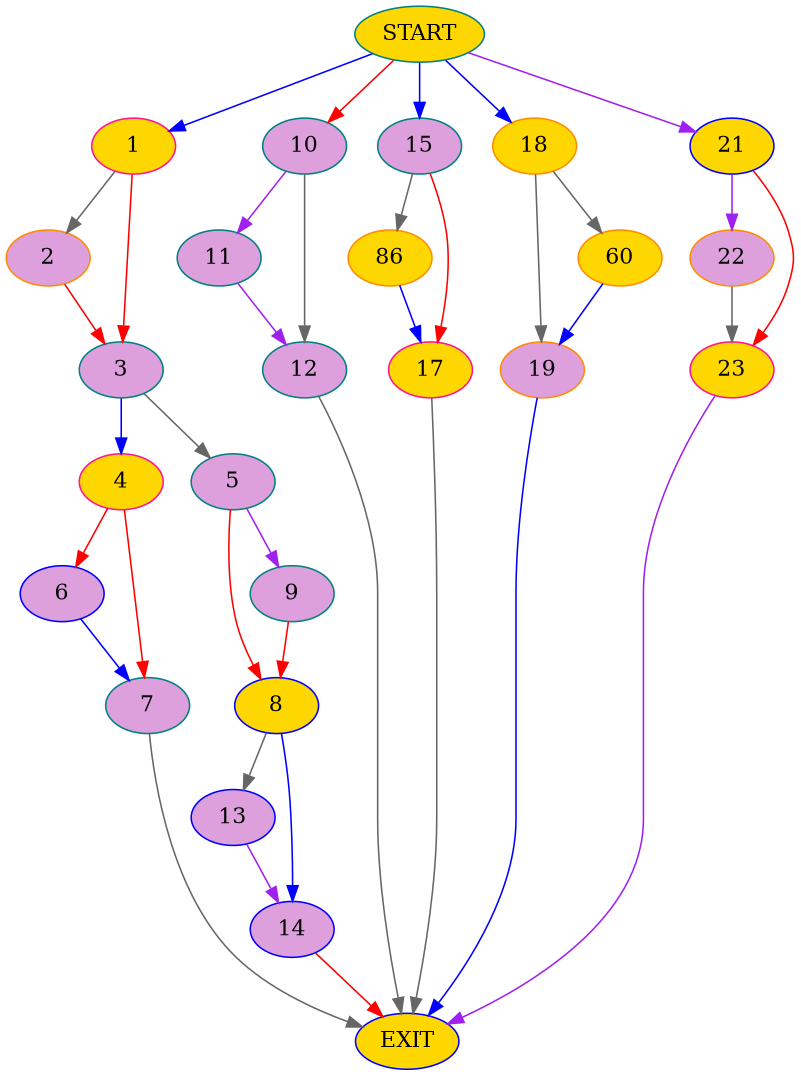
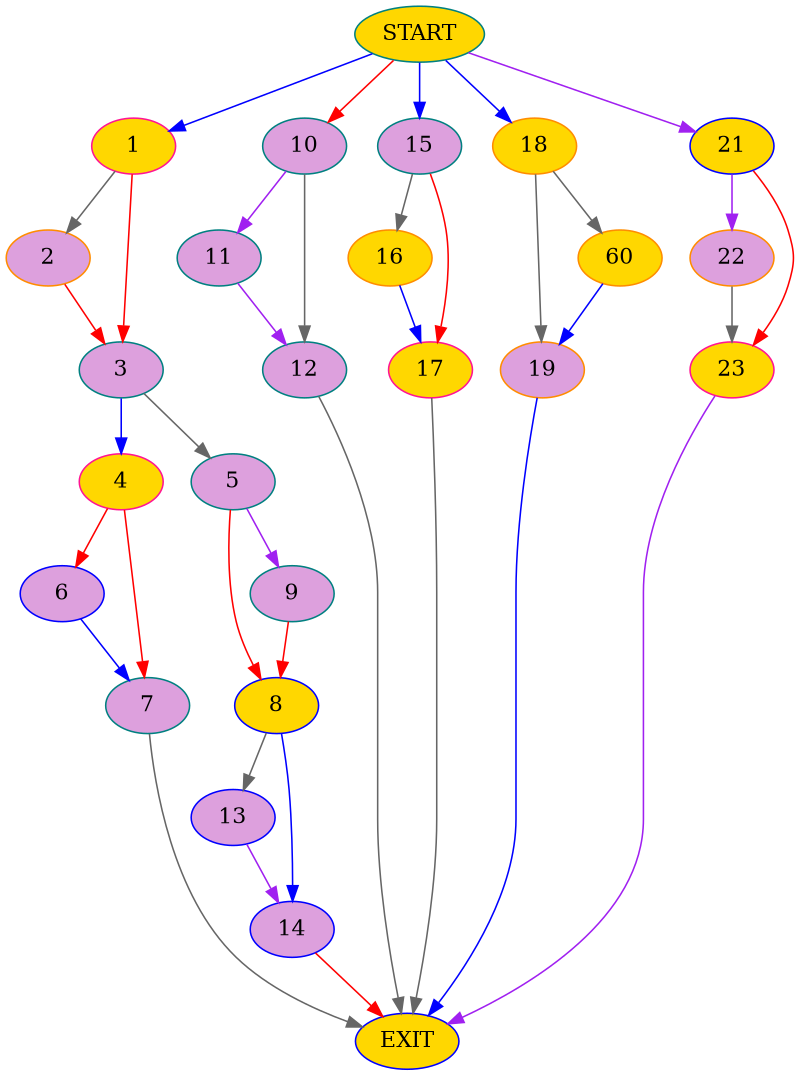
(390, 258) -> (390, 258)
